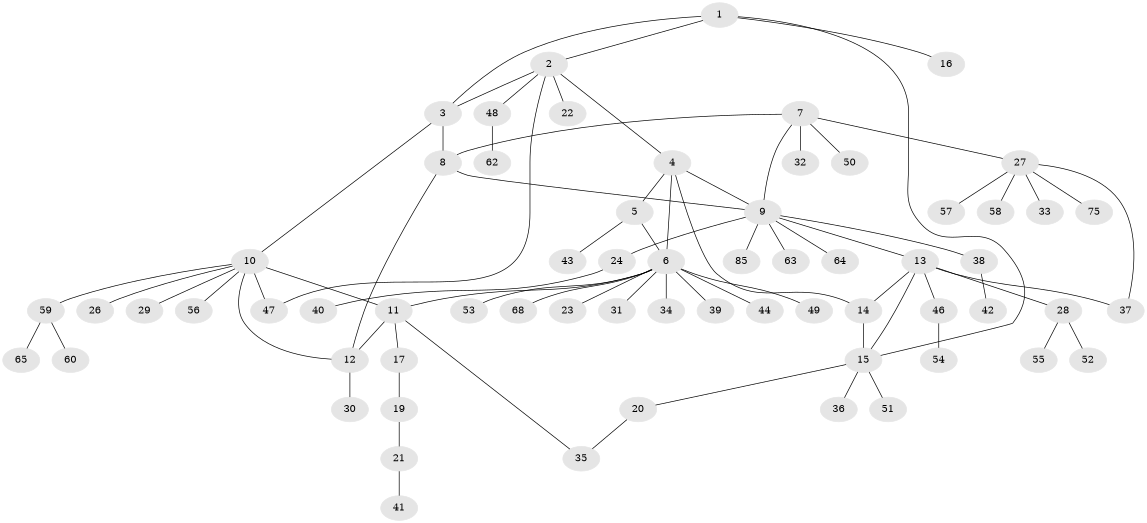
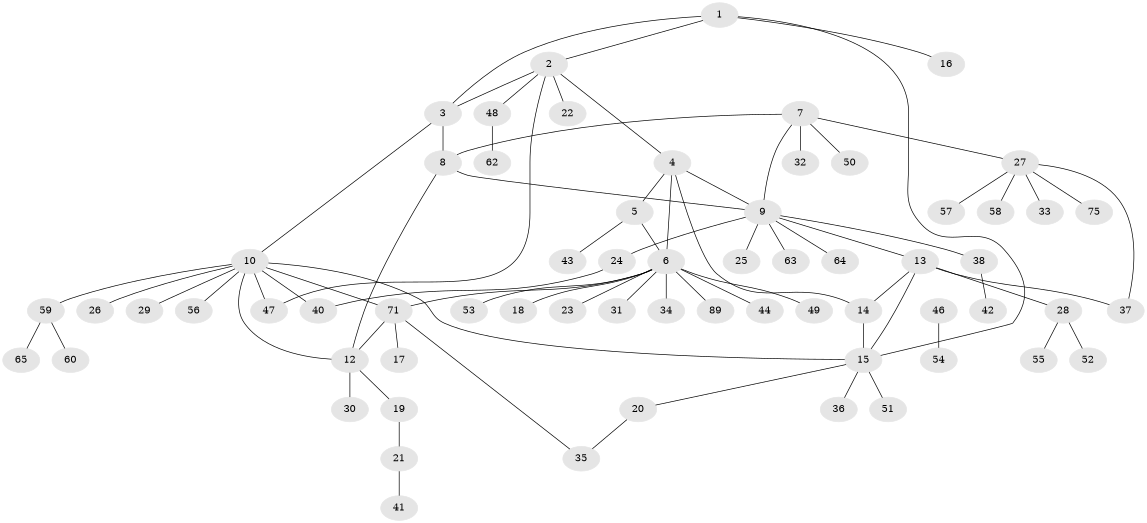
(742, 262) -> (742, 262)
none -> (284, 286)
(929, 286) -> none
(394, 311) -> (394, 311)
(518, 311) -> (518, 311)
(716, 311) -> (716, 311)
none -> (548, 345)
(399, 385) -> (374, 385)
